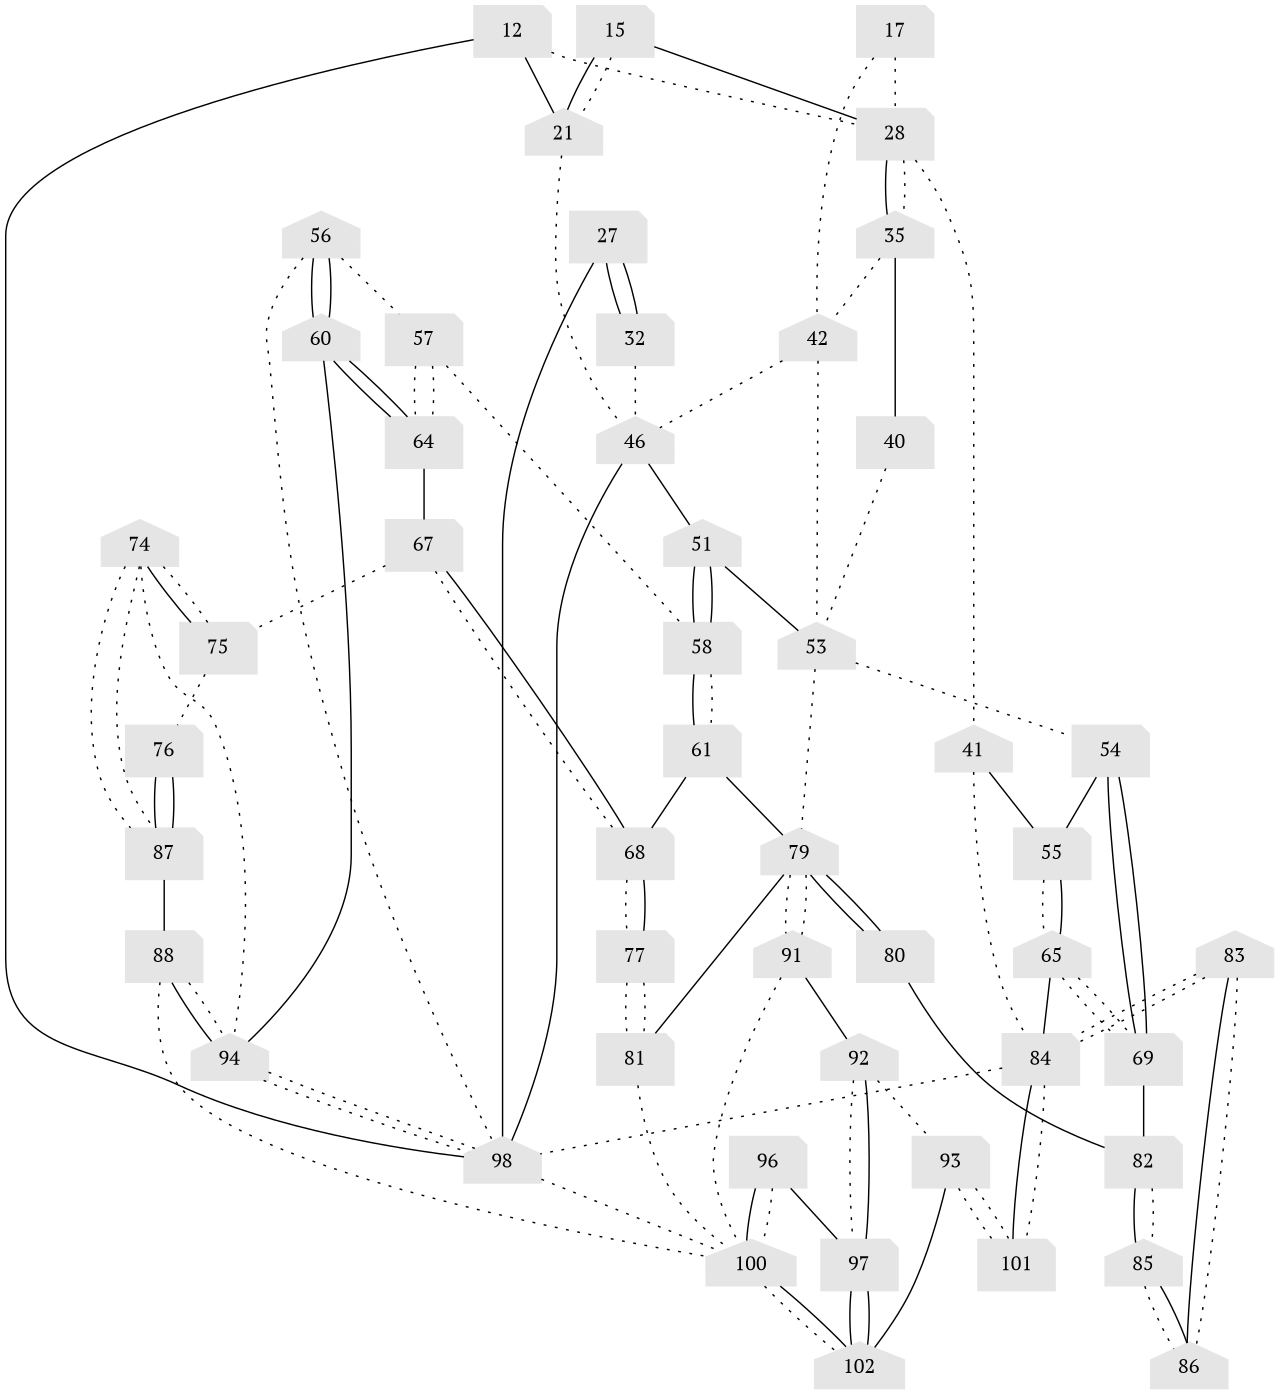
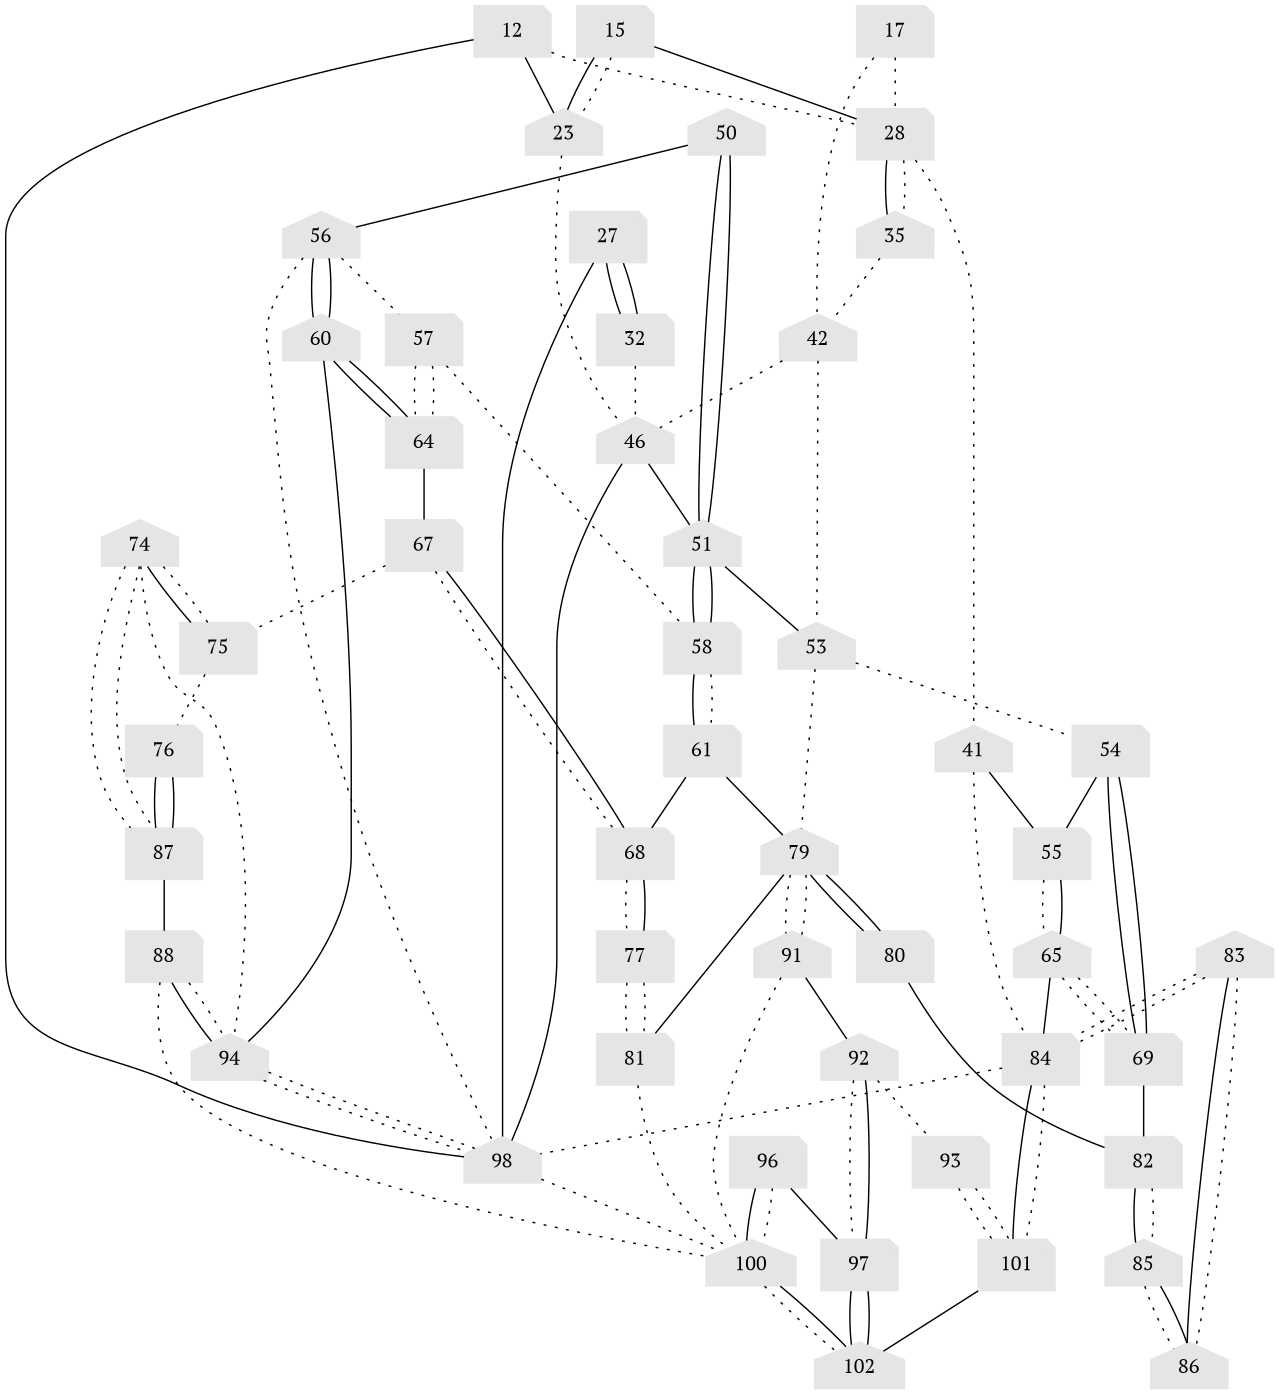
(564, 134) -> (564, 134)
none -> (727, 134)
(895, 443) -> none
(919, 1272) -> (931, 1321)
